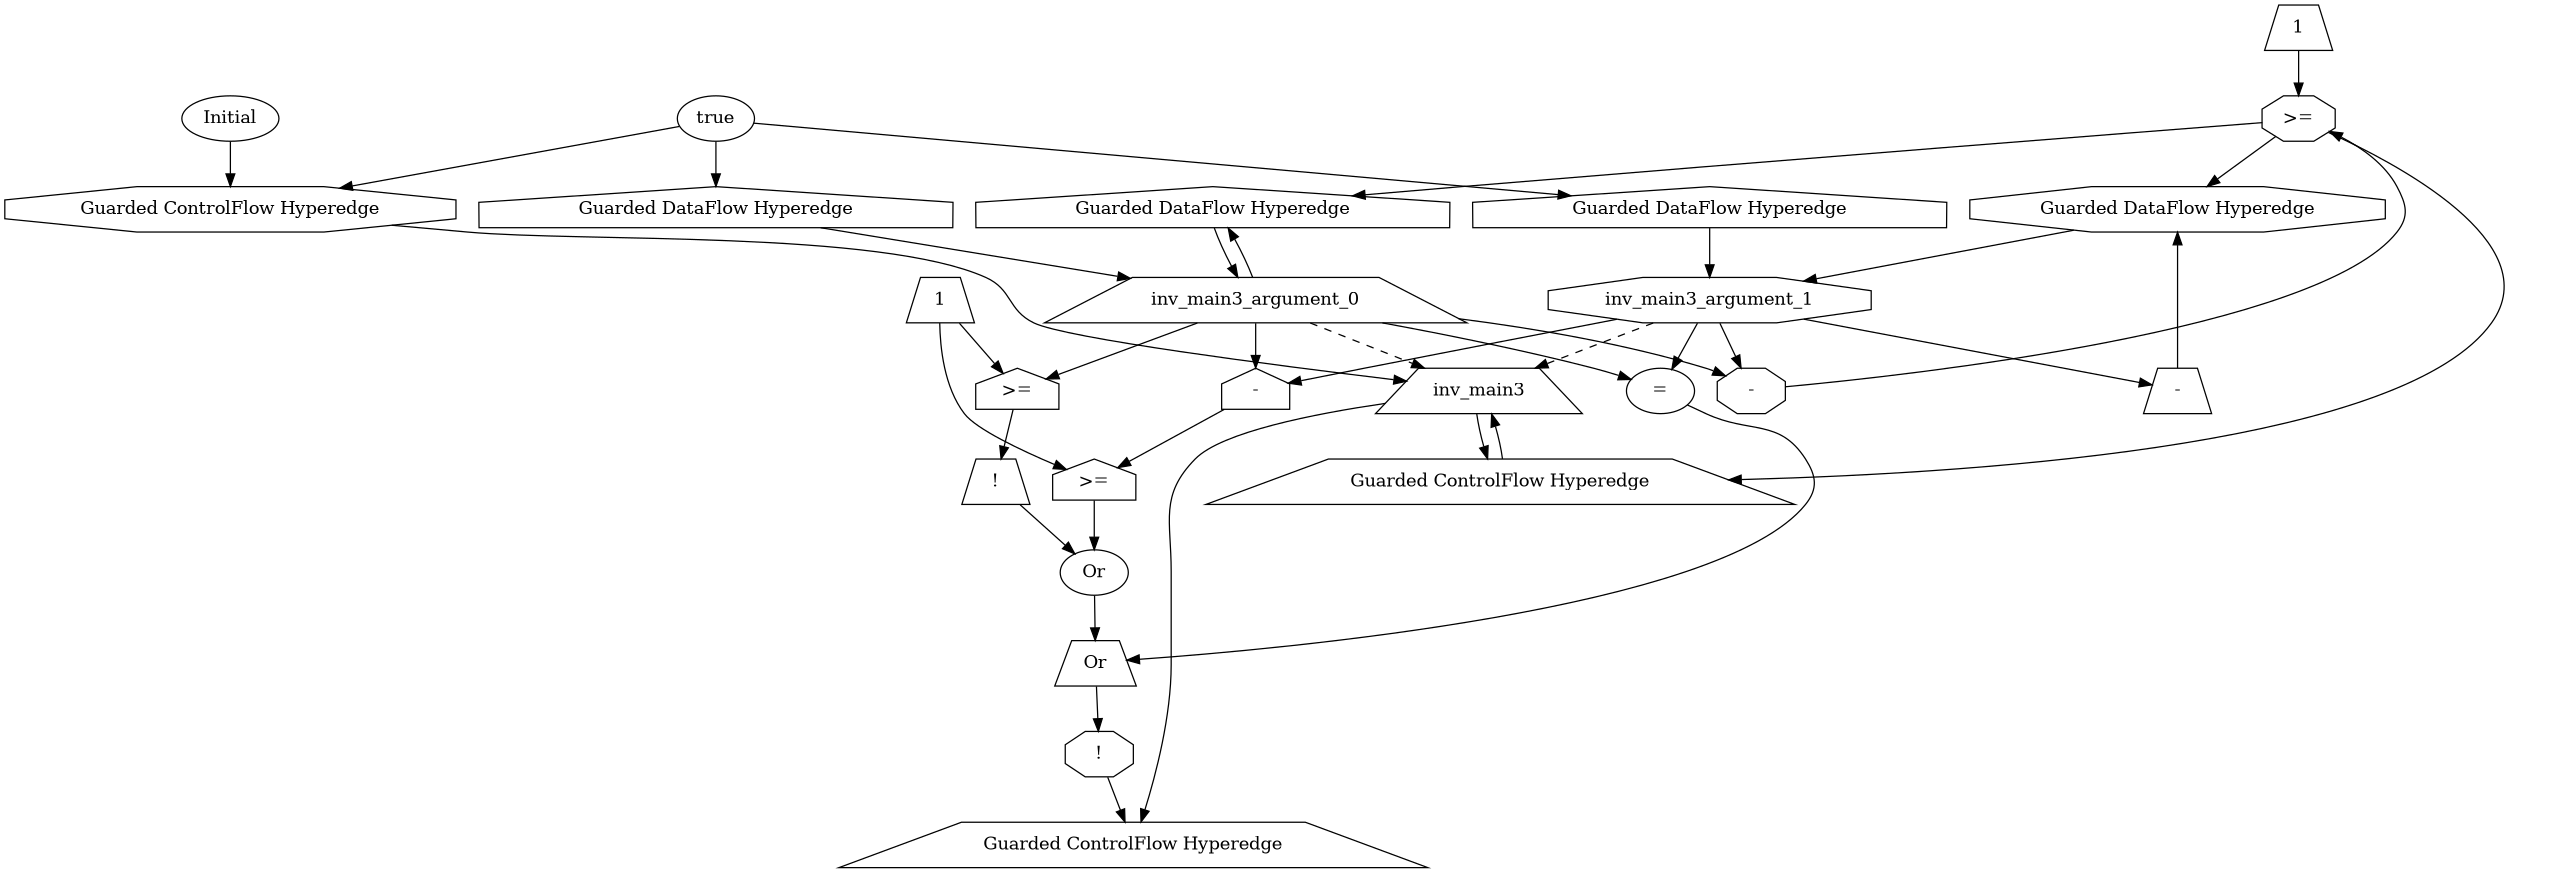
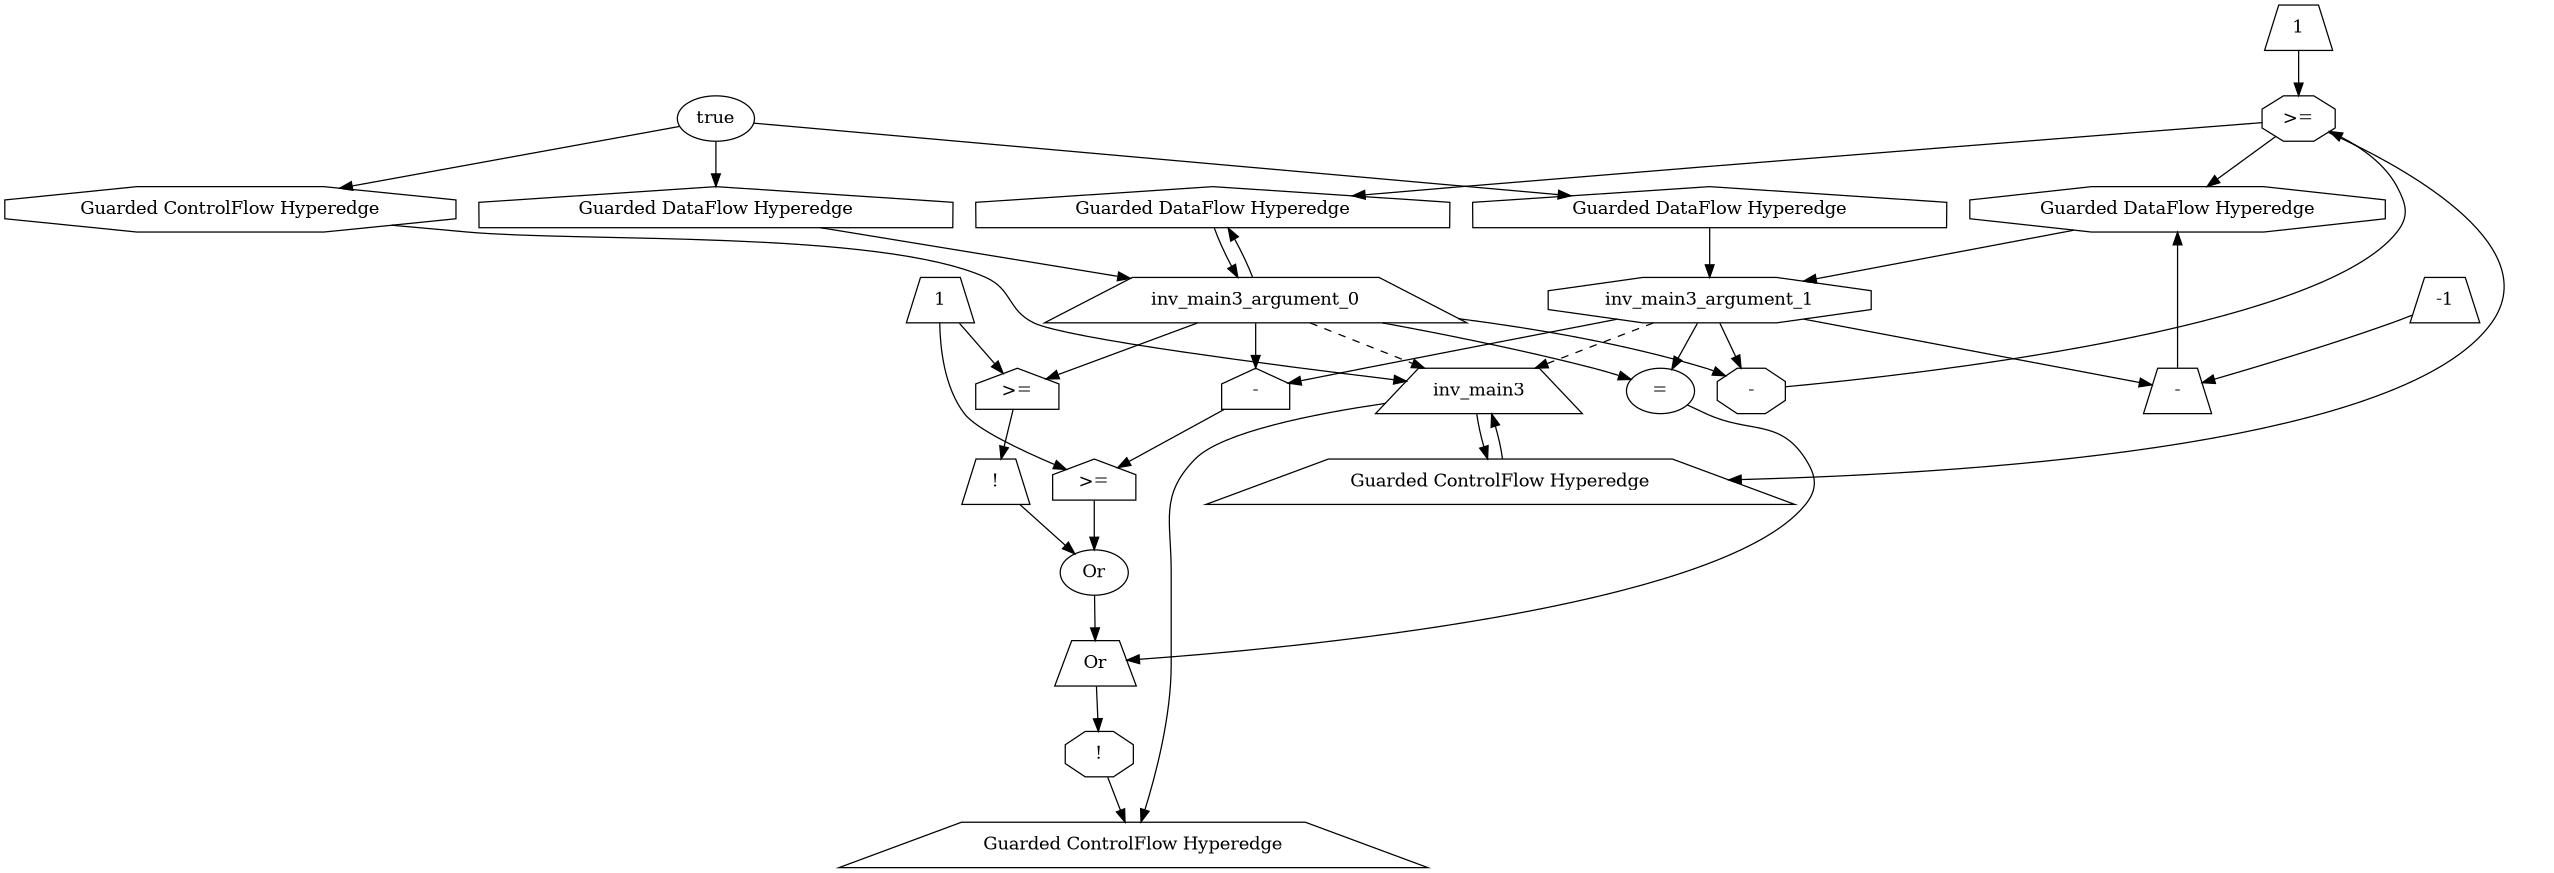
(230, 119) -> none
none -> (2445, 300)
